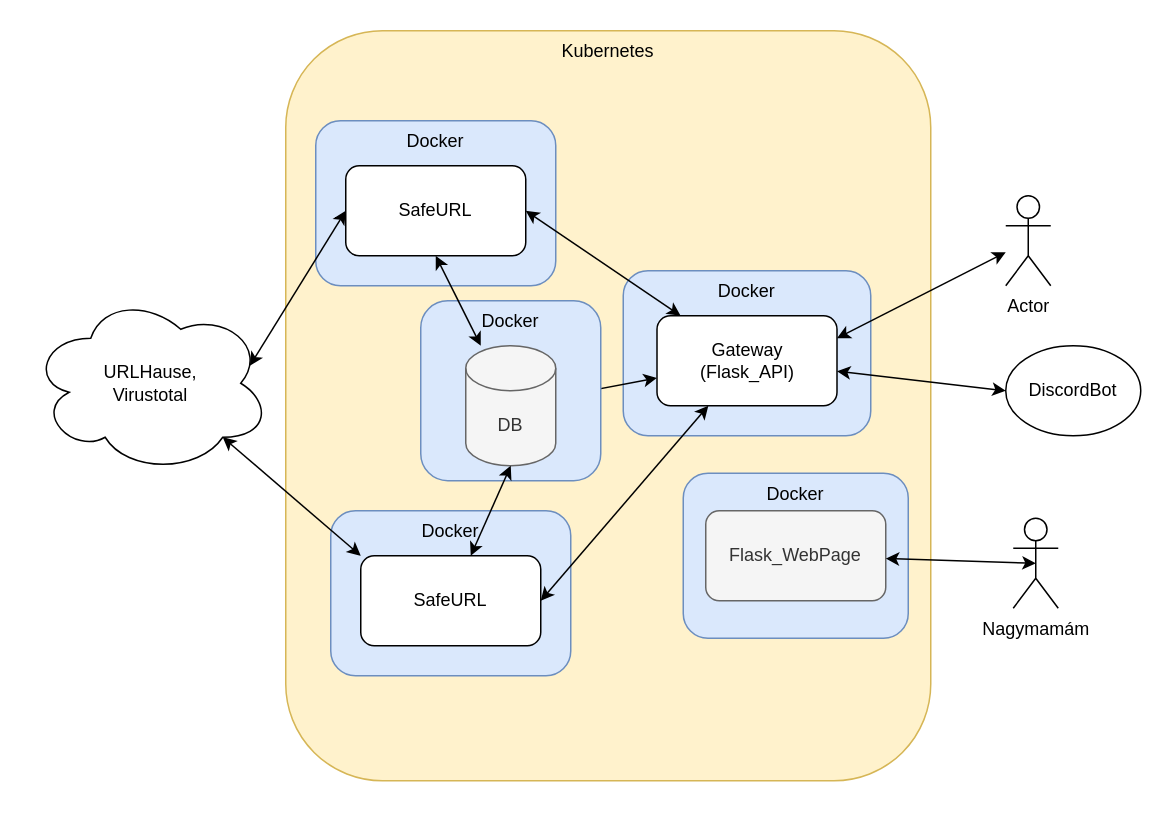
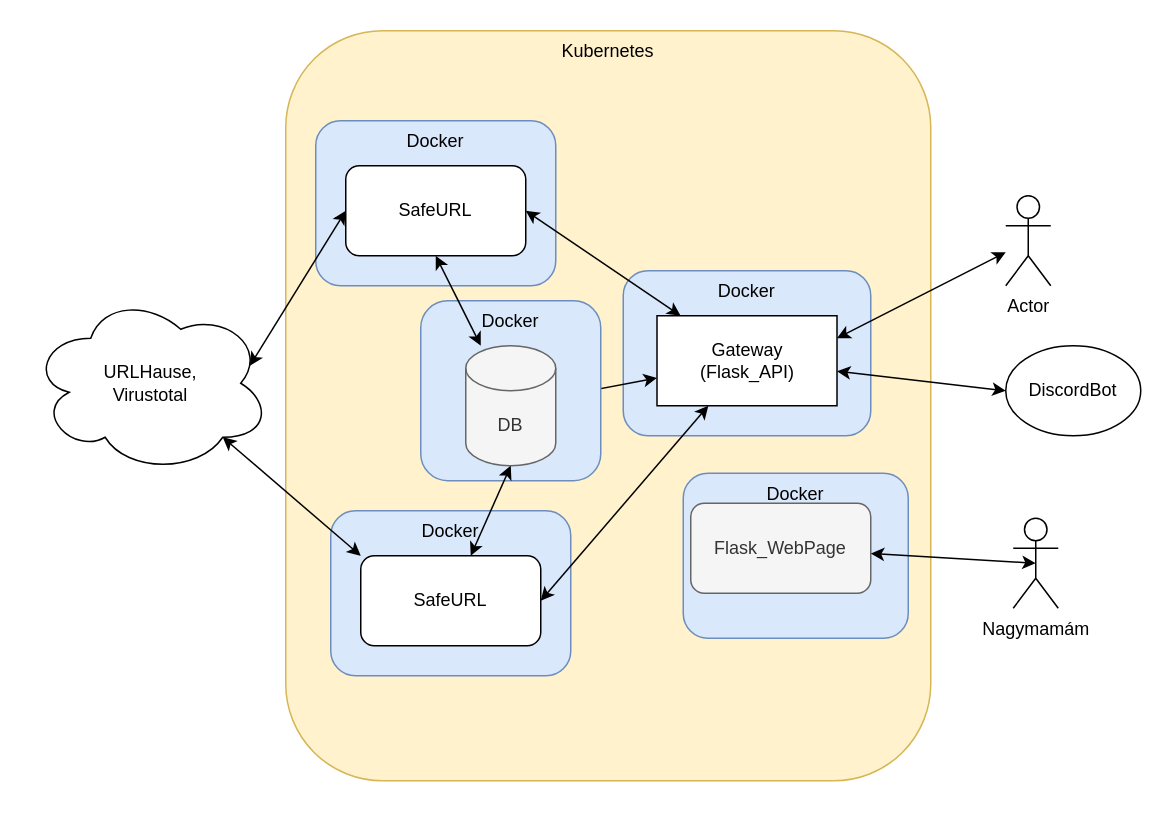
(747, 361) -> (747, 361)
(796, 556) -> (781, 548)
